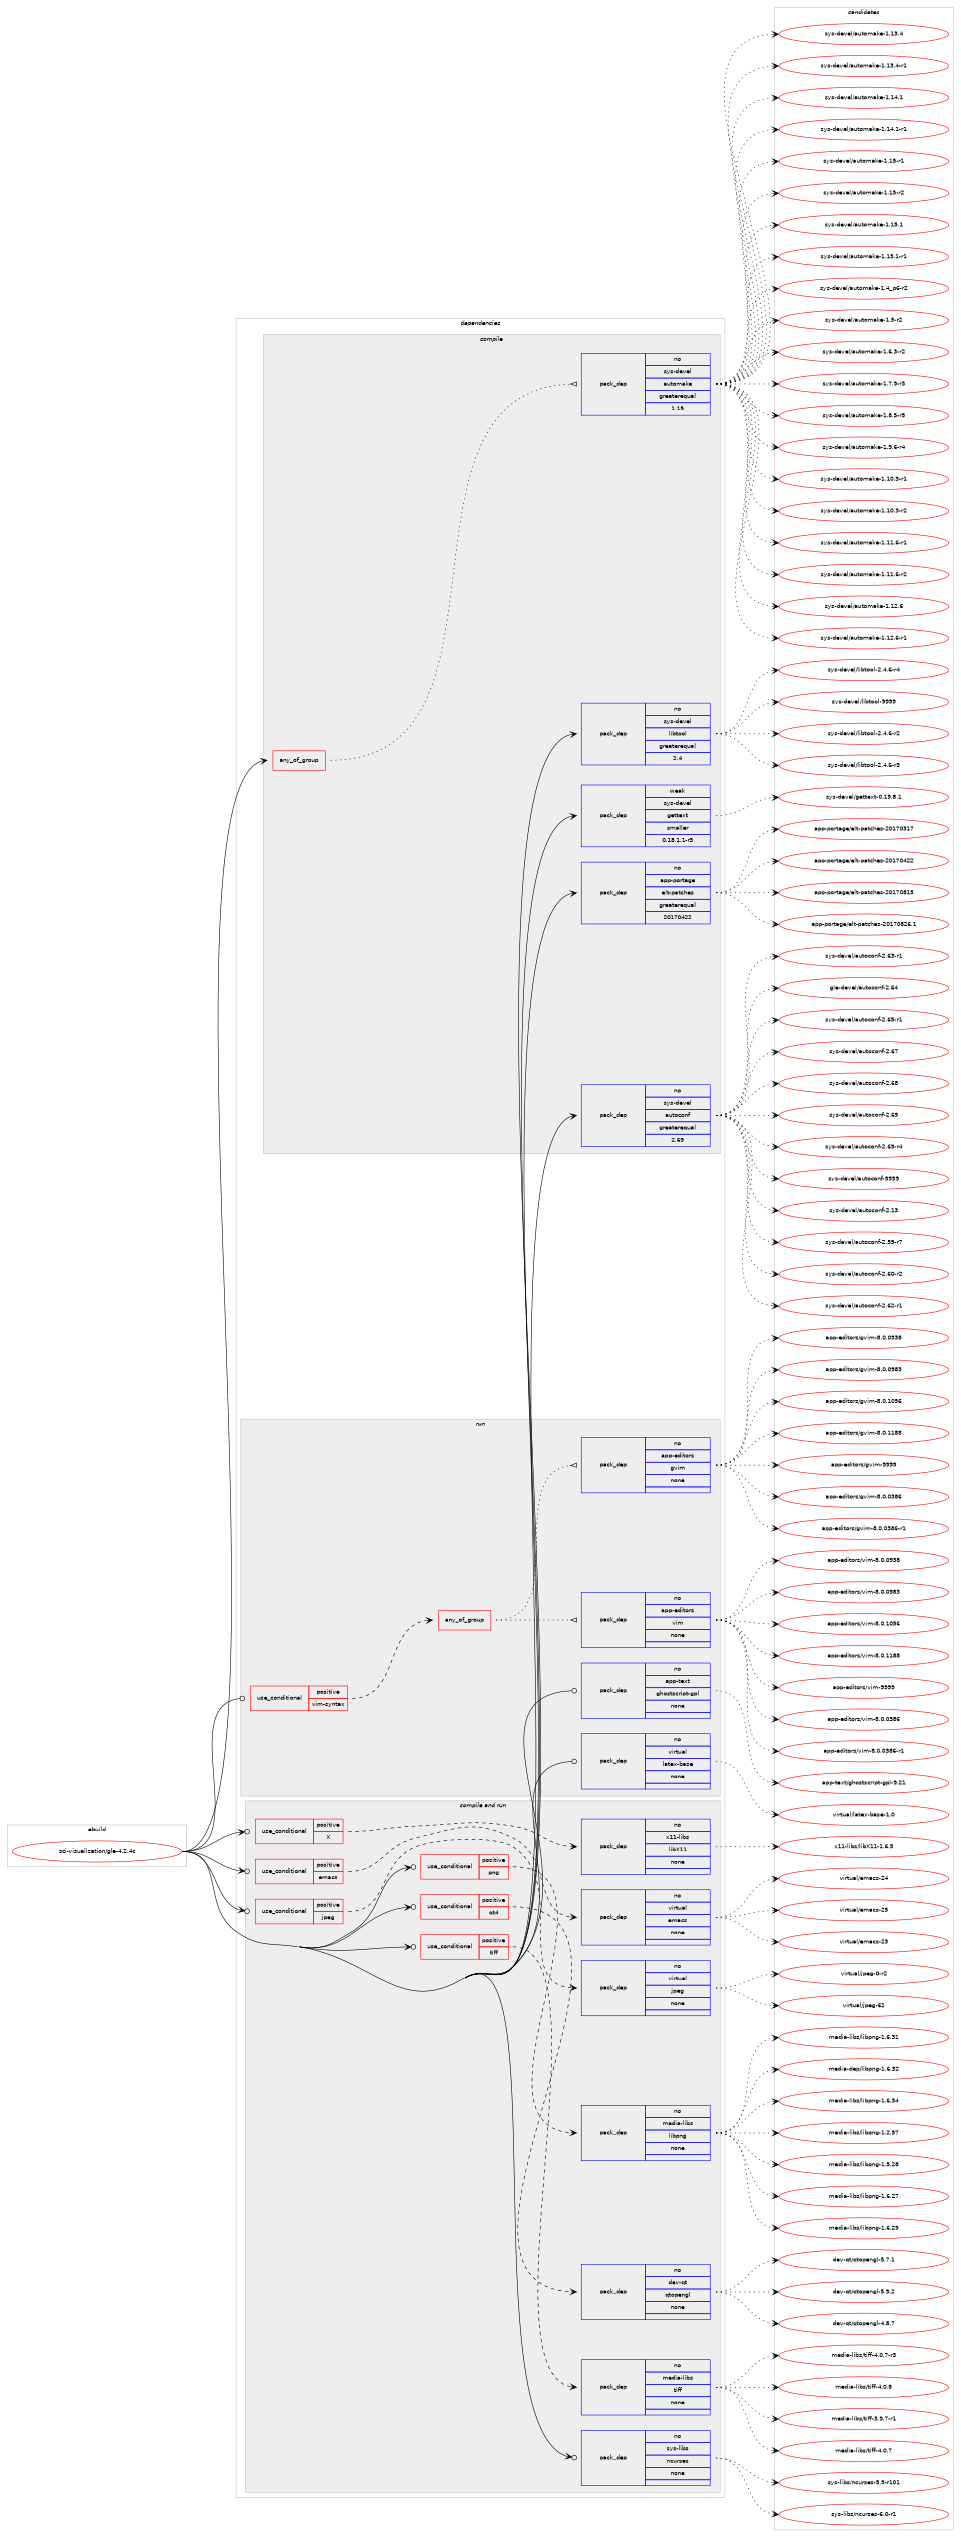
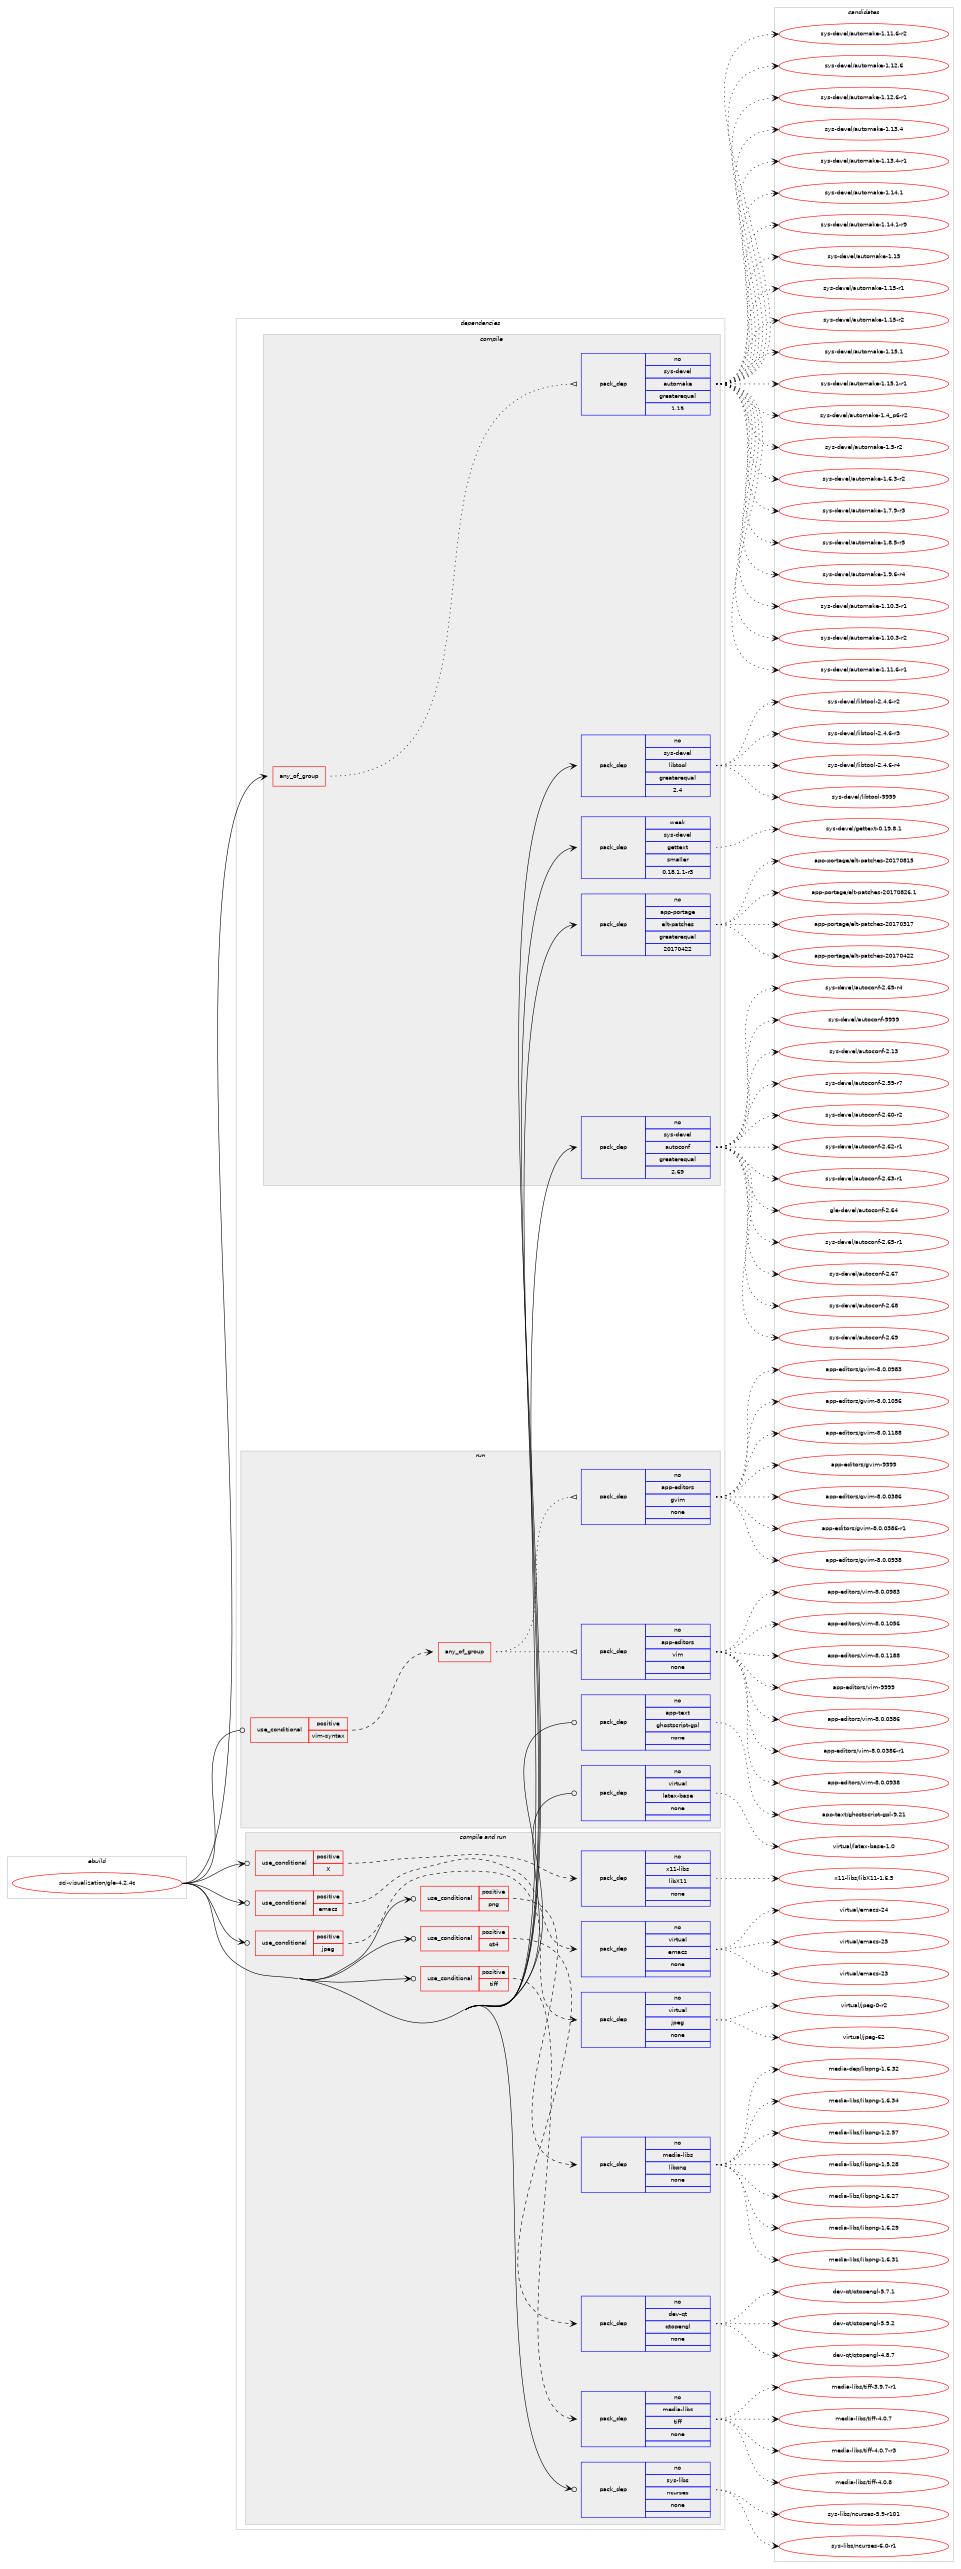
(864, 130) -> (864, 225)
none -> (864, 257)
